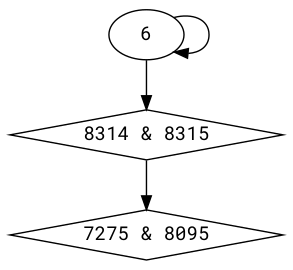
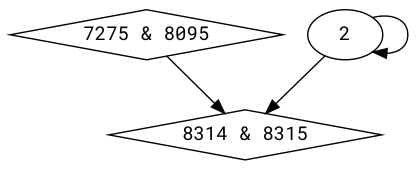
(146, 35) -> (345, 35)
(146, 178) -> (191, 80)
